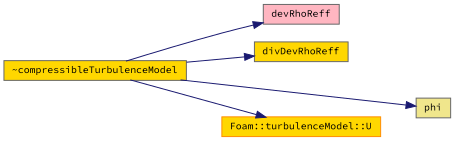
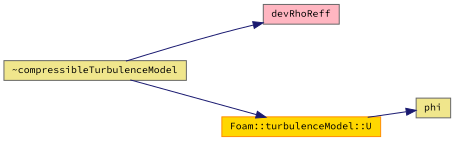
(301, 52) -> none
(95, 71) -> (95, 71)
(293, 92) -> (387, 115)
